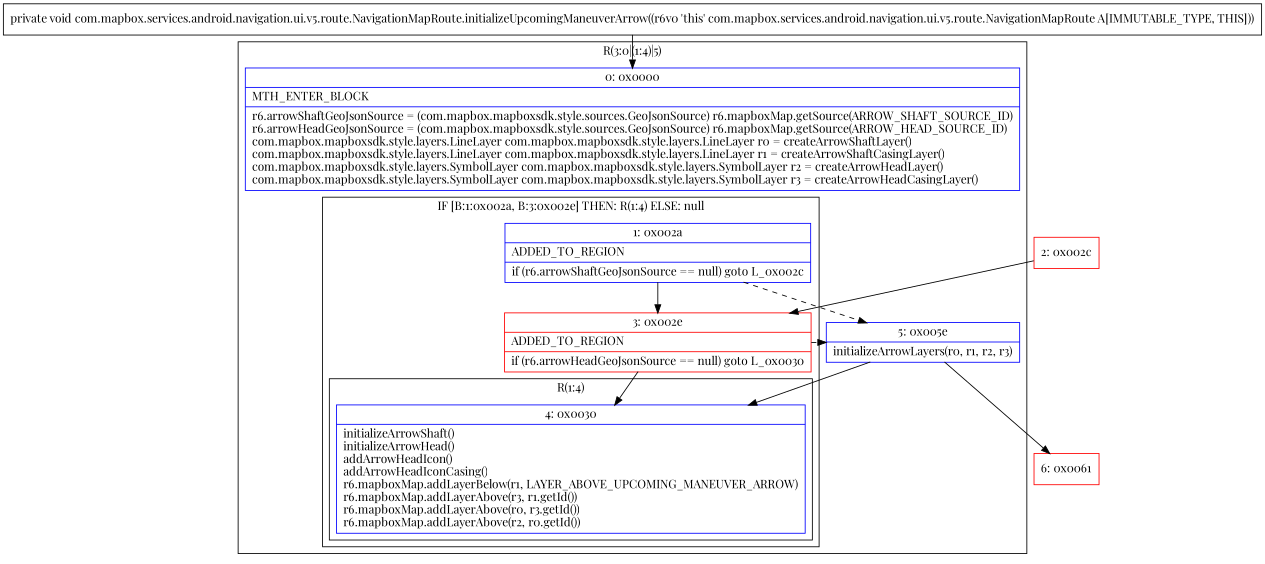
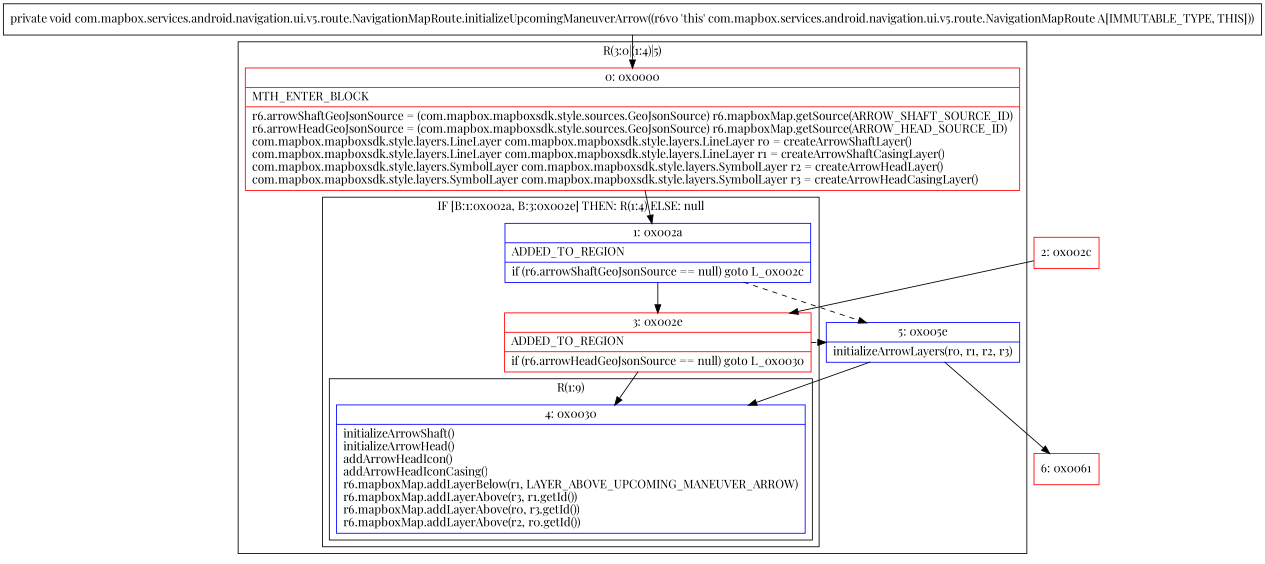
(632, 129) -> (632, 129)
none -> (648, 203)
(571, 388) -> (571, 388)
